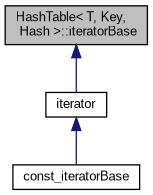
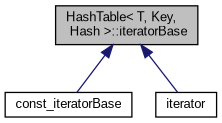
(76, 148) -> (91, 74)
